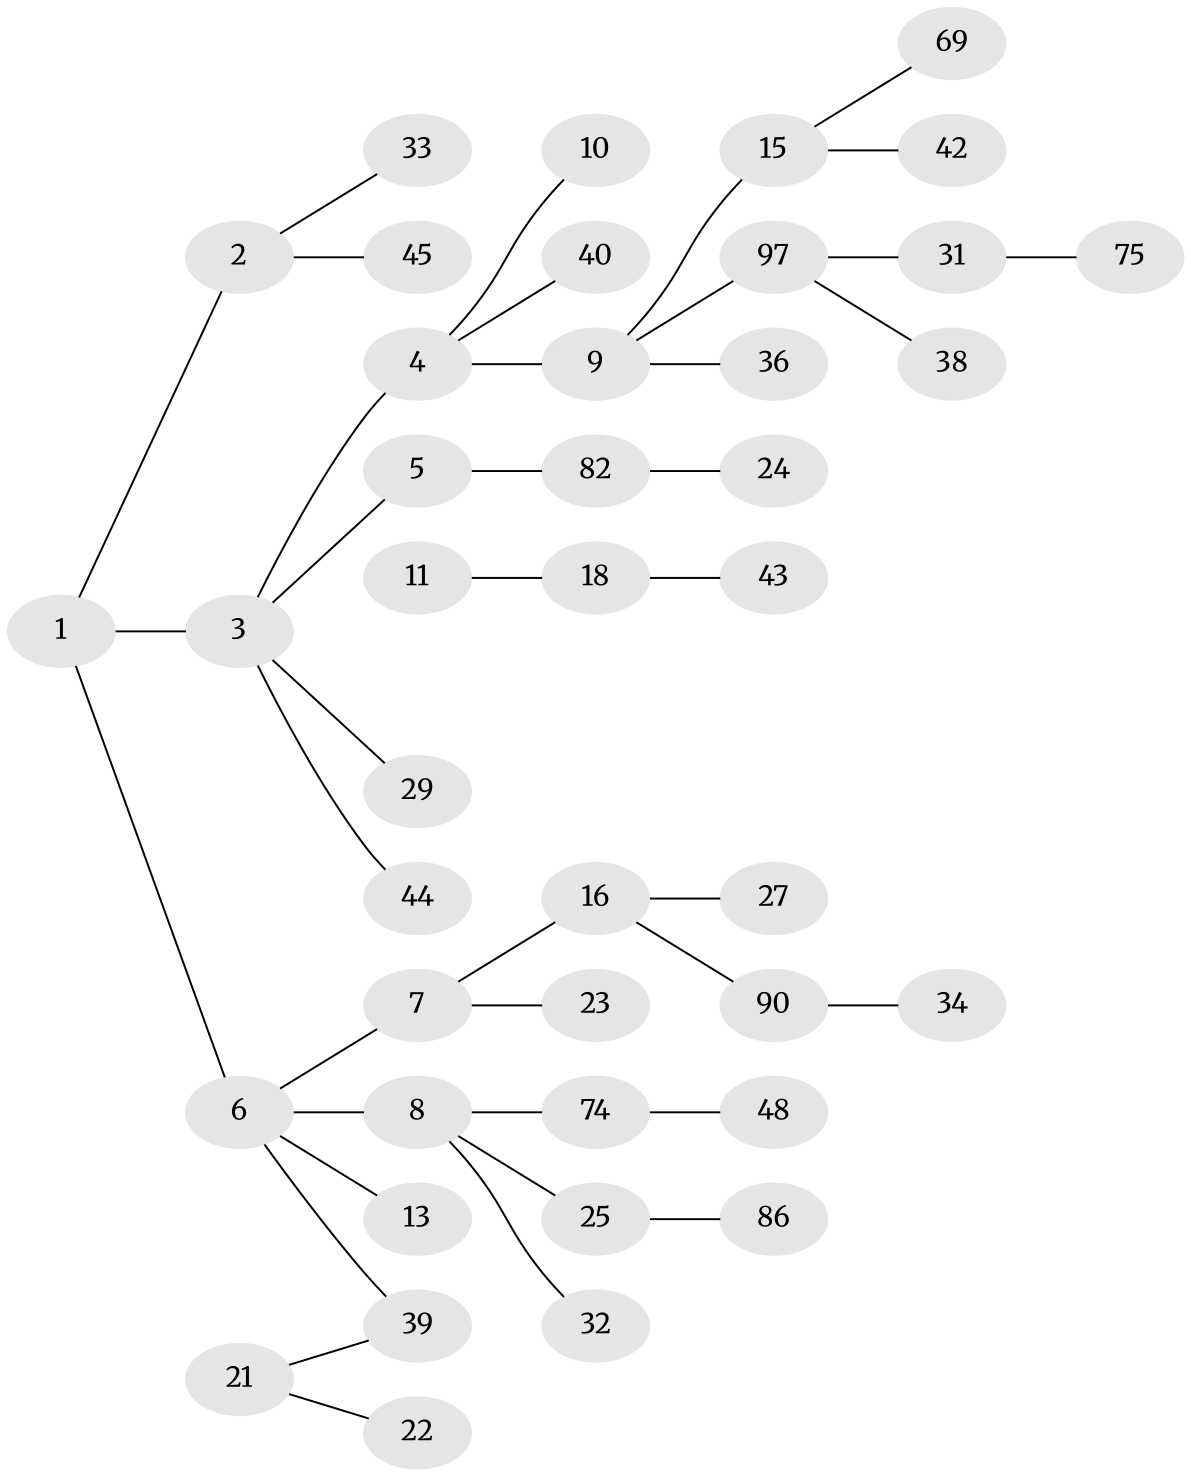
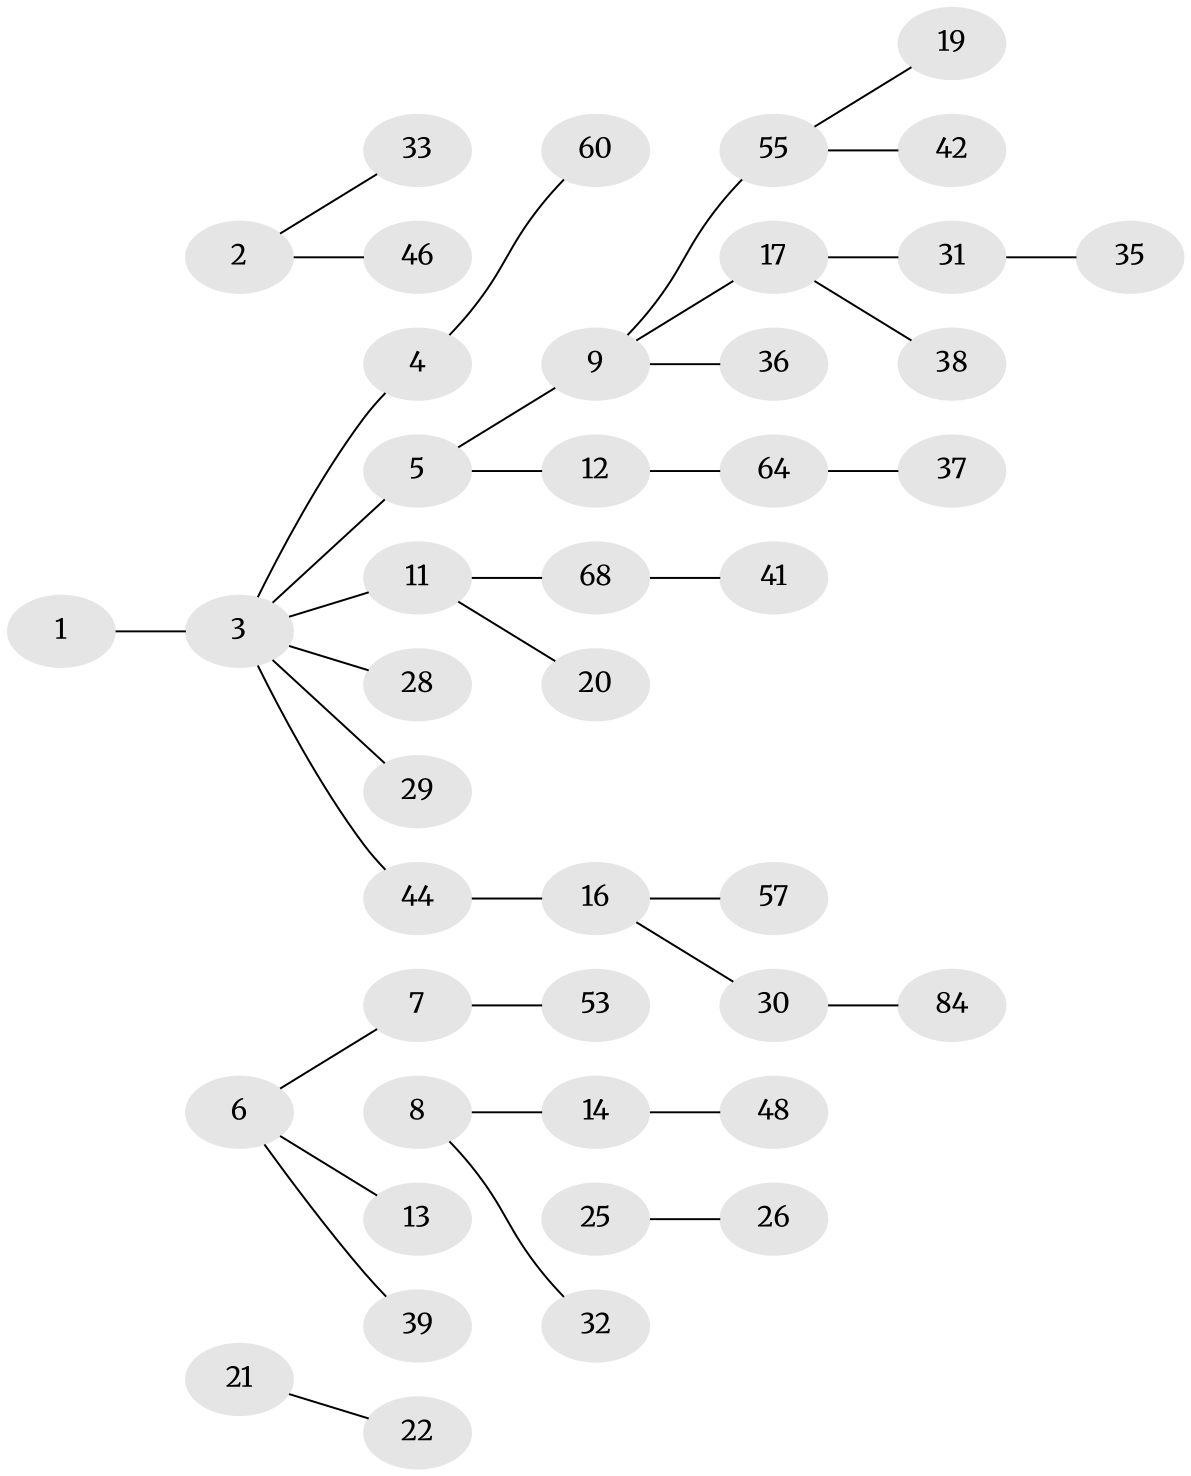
(952, 44) -> (952, 44)
(596, 150) -> (596, 150)
(774, 150) -> (774, 150)
(418, 257) -> (418, 257)
(596, 257) -> none
(774, 257) -> (774, 257)
(1130, 257) -> (1130, 257)
(507, 364) -> (507, 418)
(150, 444) -> none
(596, 471) -> (596, 471)
(774, 471) -> (774, 471)
none -> (952, 471)
(596, 578) -> (596, 578)
(774, 578) -> (774, 578)
none -> (329, 605)
none -> (418, 685)
none -> (596, 685)
(150, 872) -> none
(774, 899) -> (774, 899)
(507, 952) -> (507, 899)
(596, 1005) -> (596, 1005)
(774, 1005) -> (774, 1005)
(952, 1005) -> (952, 1005)
(329, 1112) -> none
(596, 1112) -> (596, 1112)
(507, 1166) -> none
(774, 1219) -> (774, 1219)
(329, 1353) -> none
